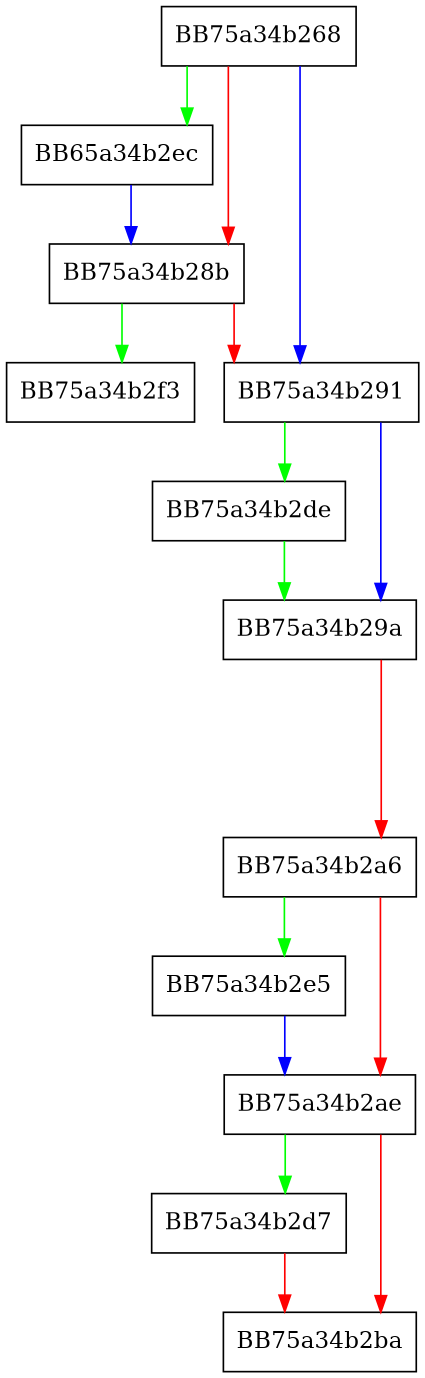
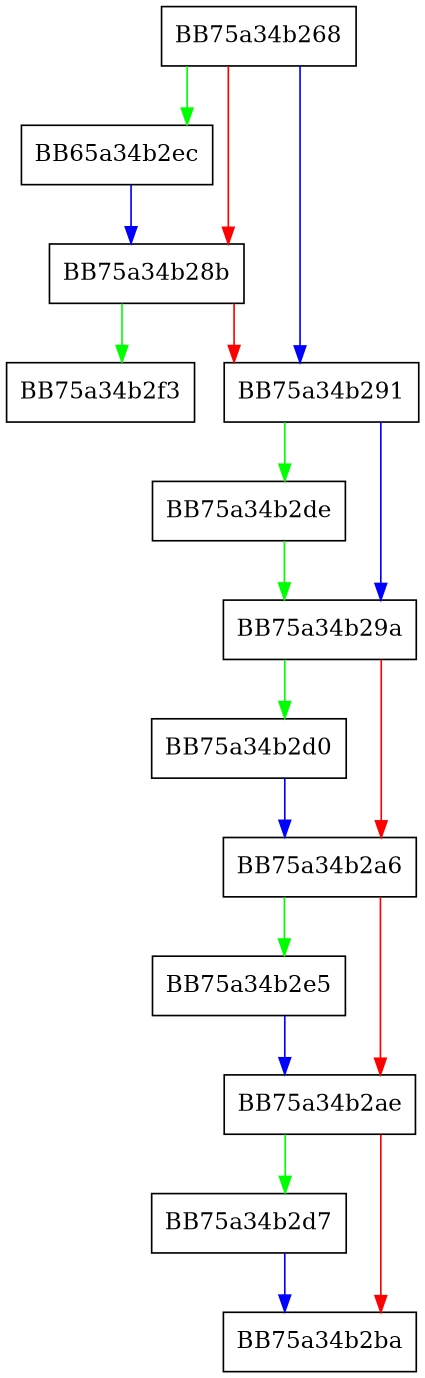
none -> (249, 748)
(285, 1274) -> (285, 1274)
